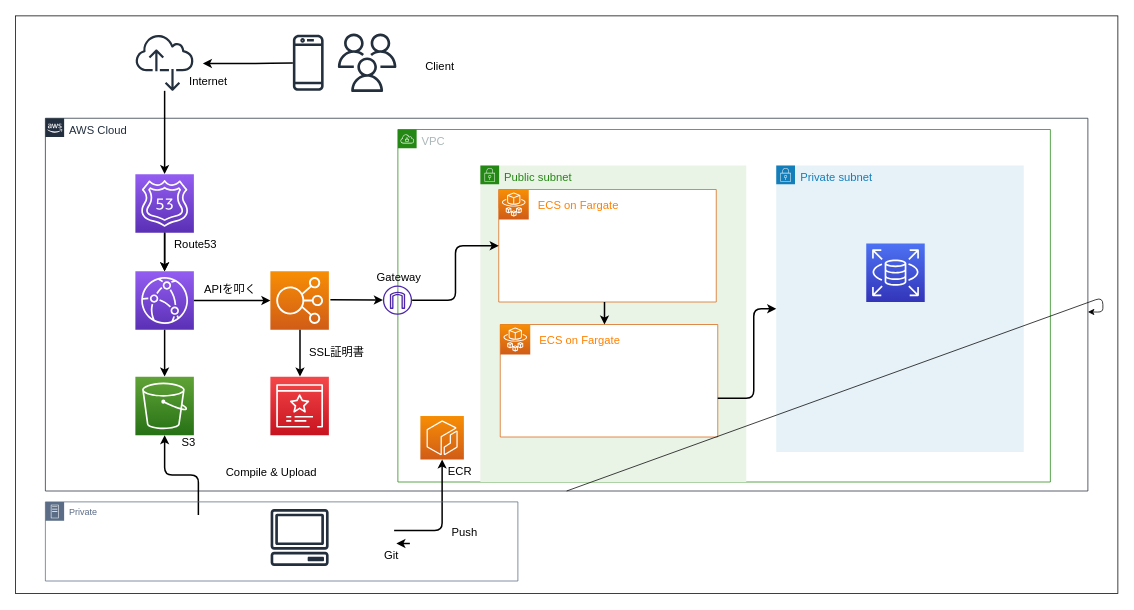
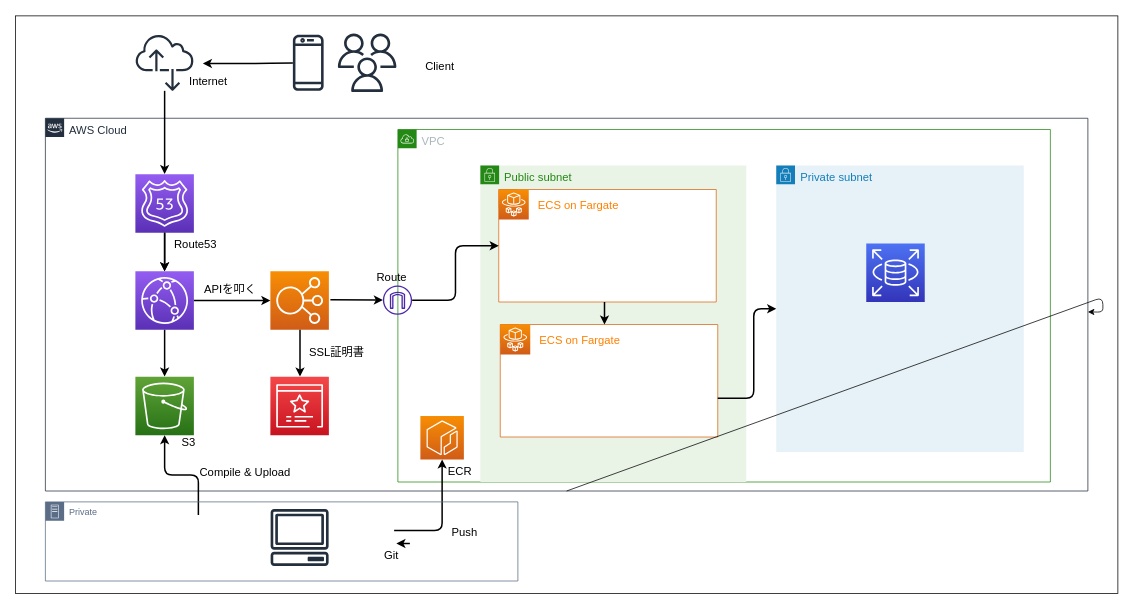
(399, 277) -> (393, 277)
(290, 472) -> (264, 472)
